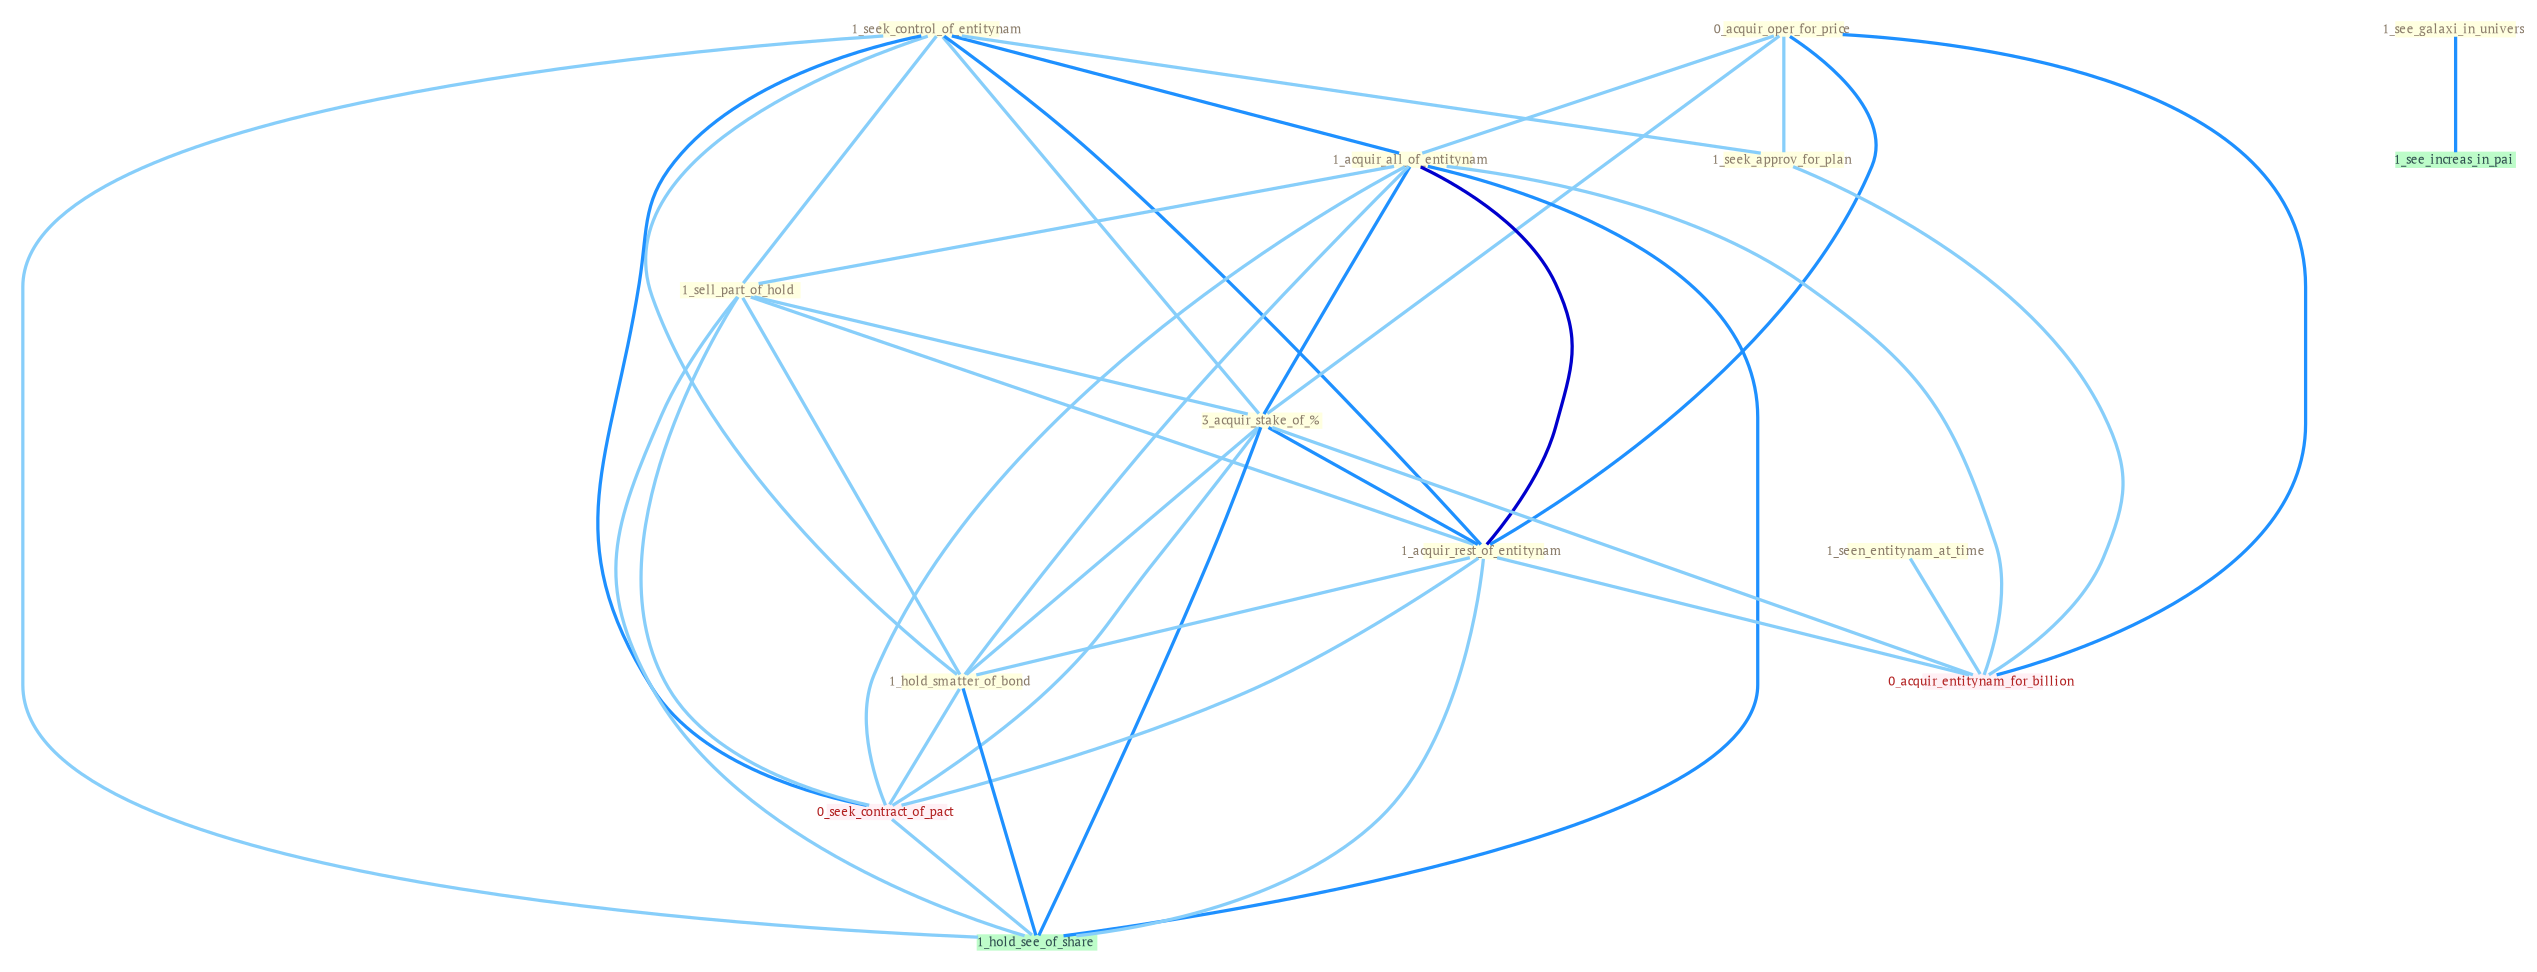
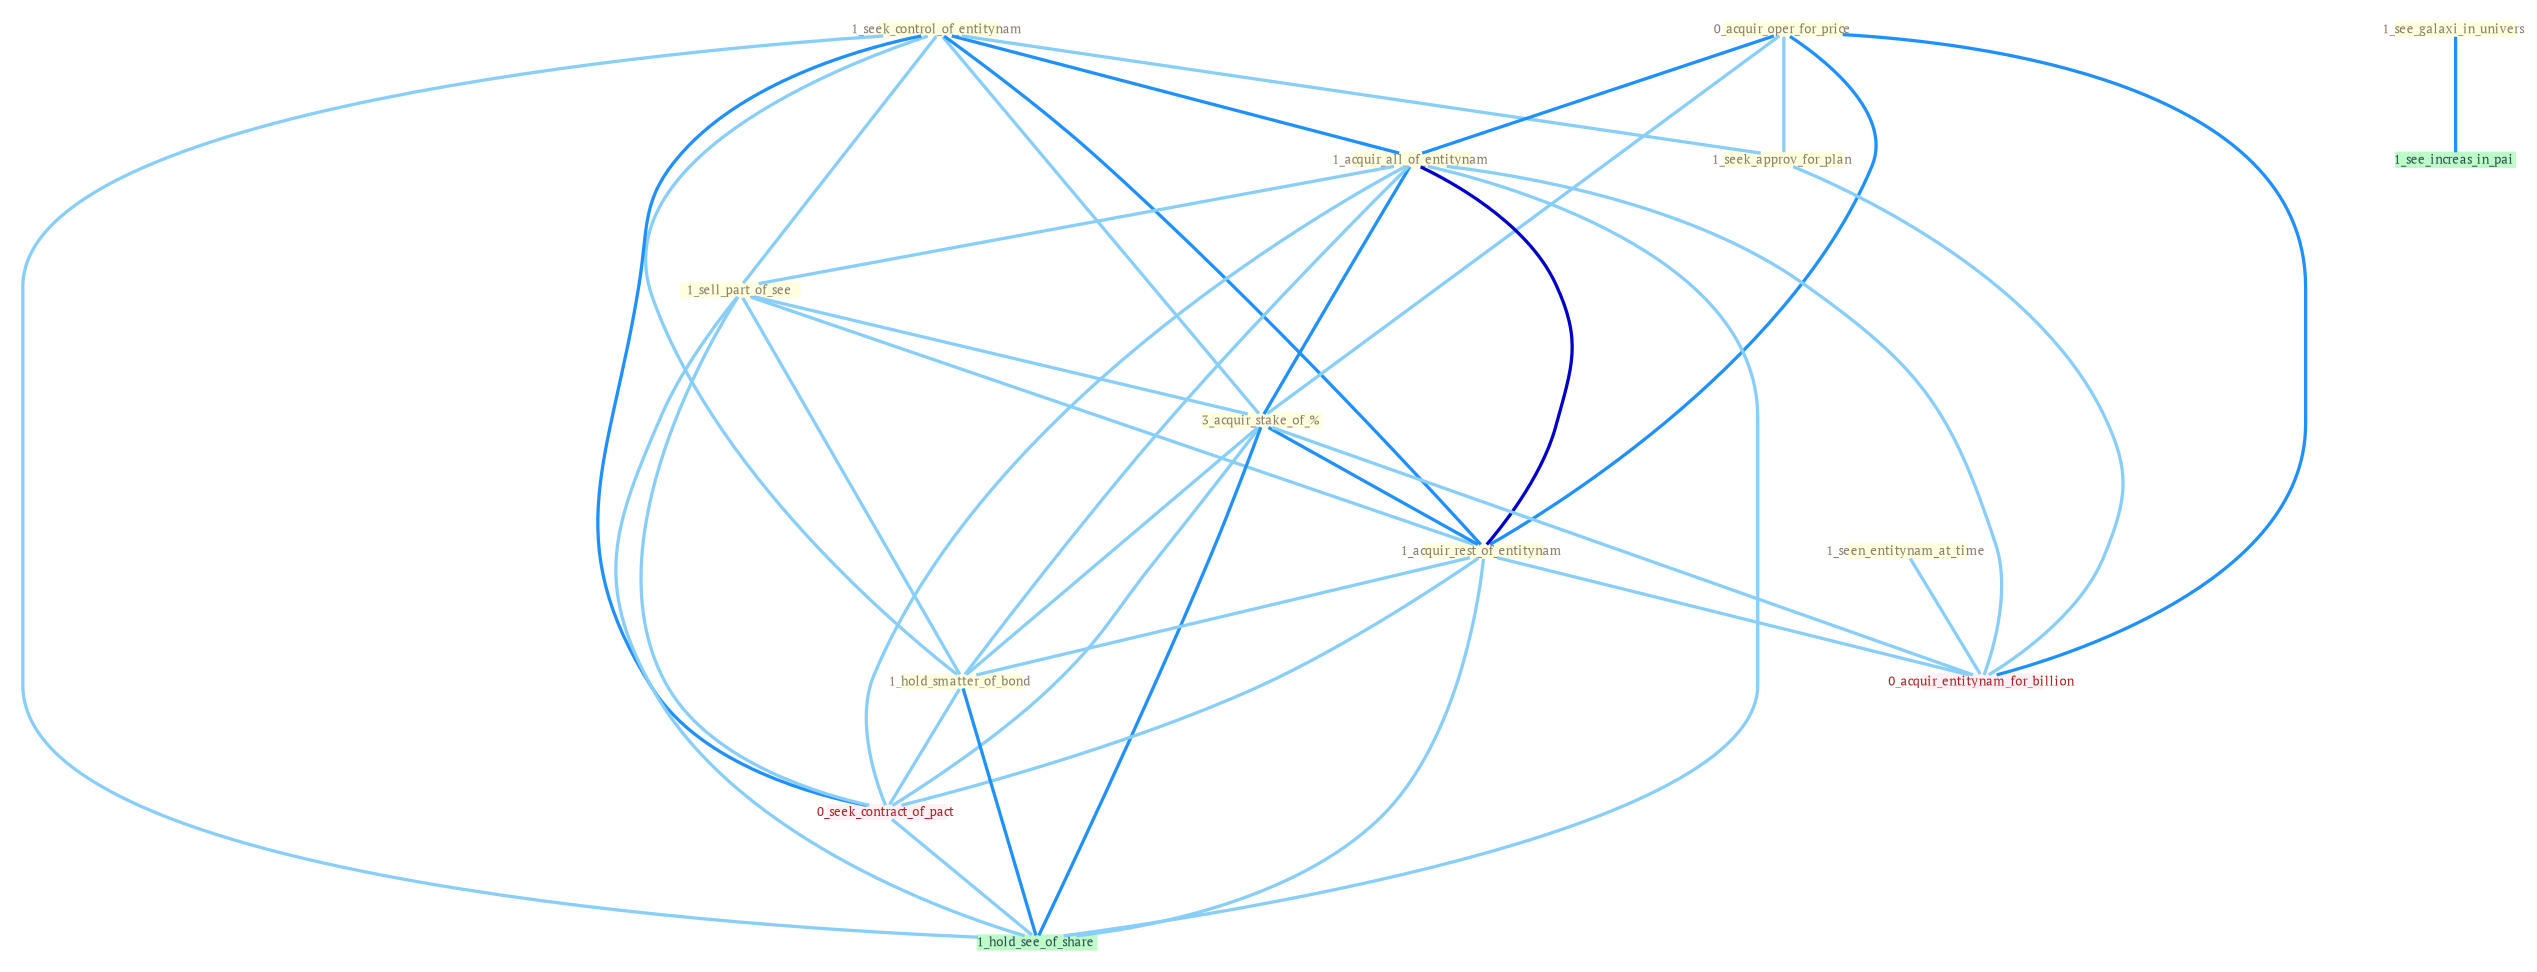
(1598, 95) -> (1598, 95)
(740, 290) -> (740, 290)
(1747, 709) -> (1747, 709)
